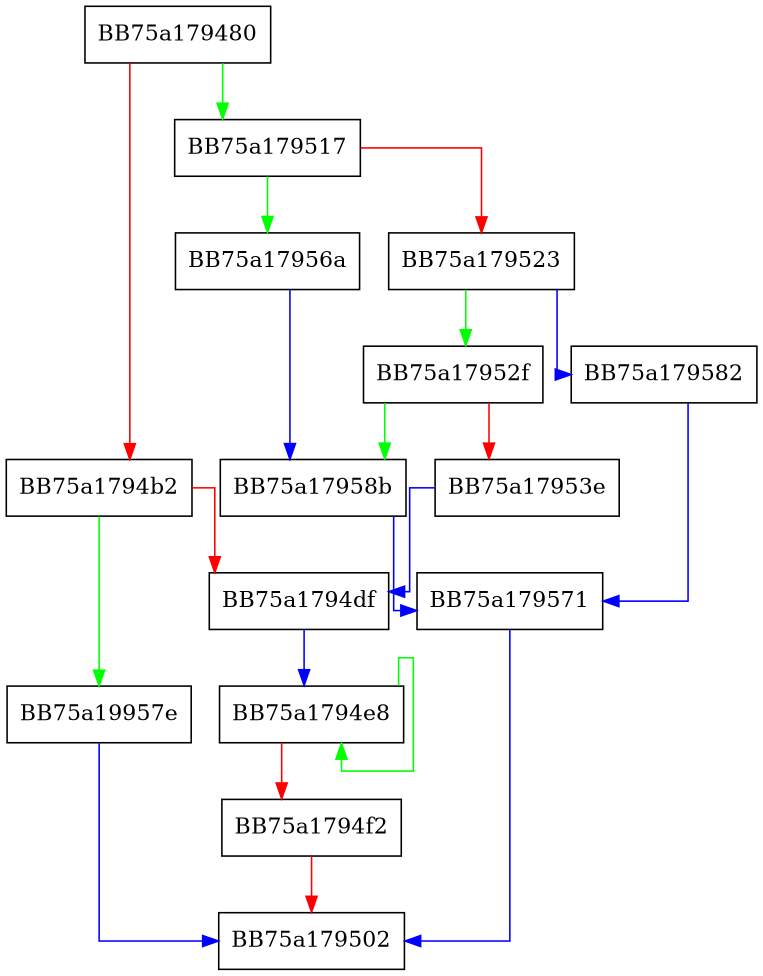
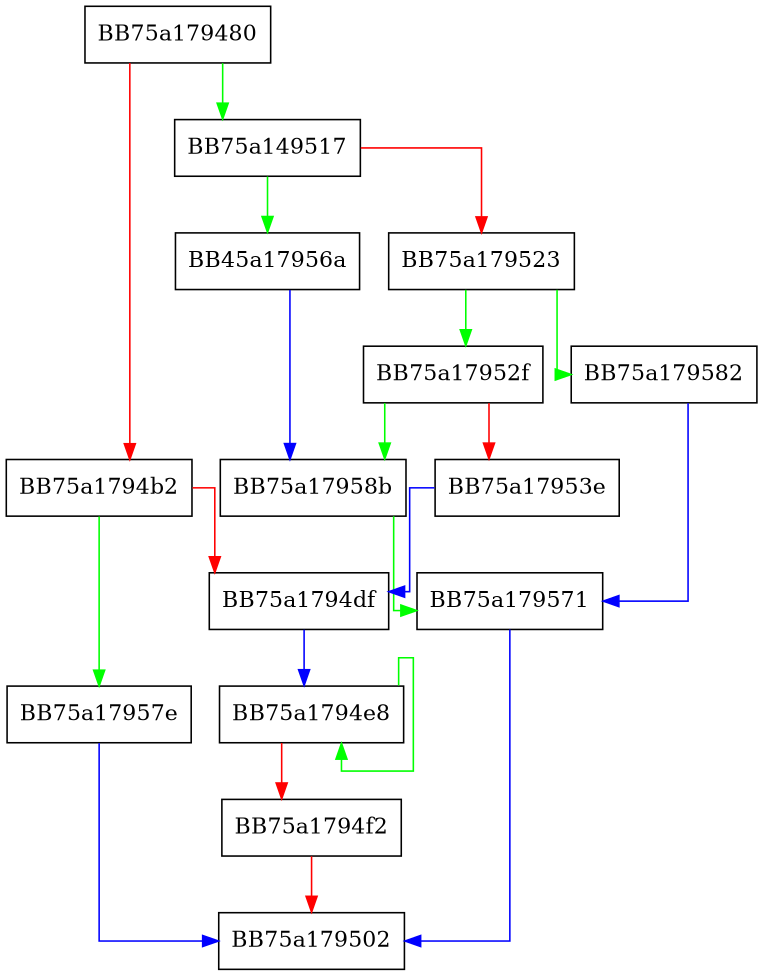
(268, 148) -> (268, 148)
(268, 261) -> (268, 261)
(557, 333) -> (557, 333)
(394, 567) -> (394, 567)
(99, 714) -> (99, 714)
